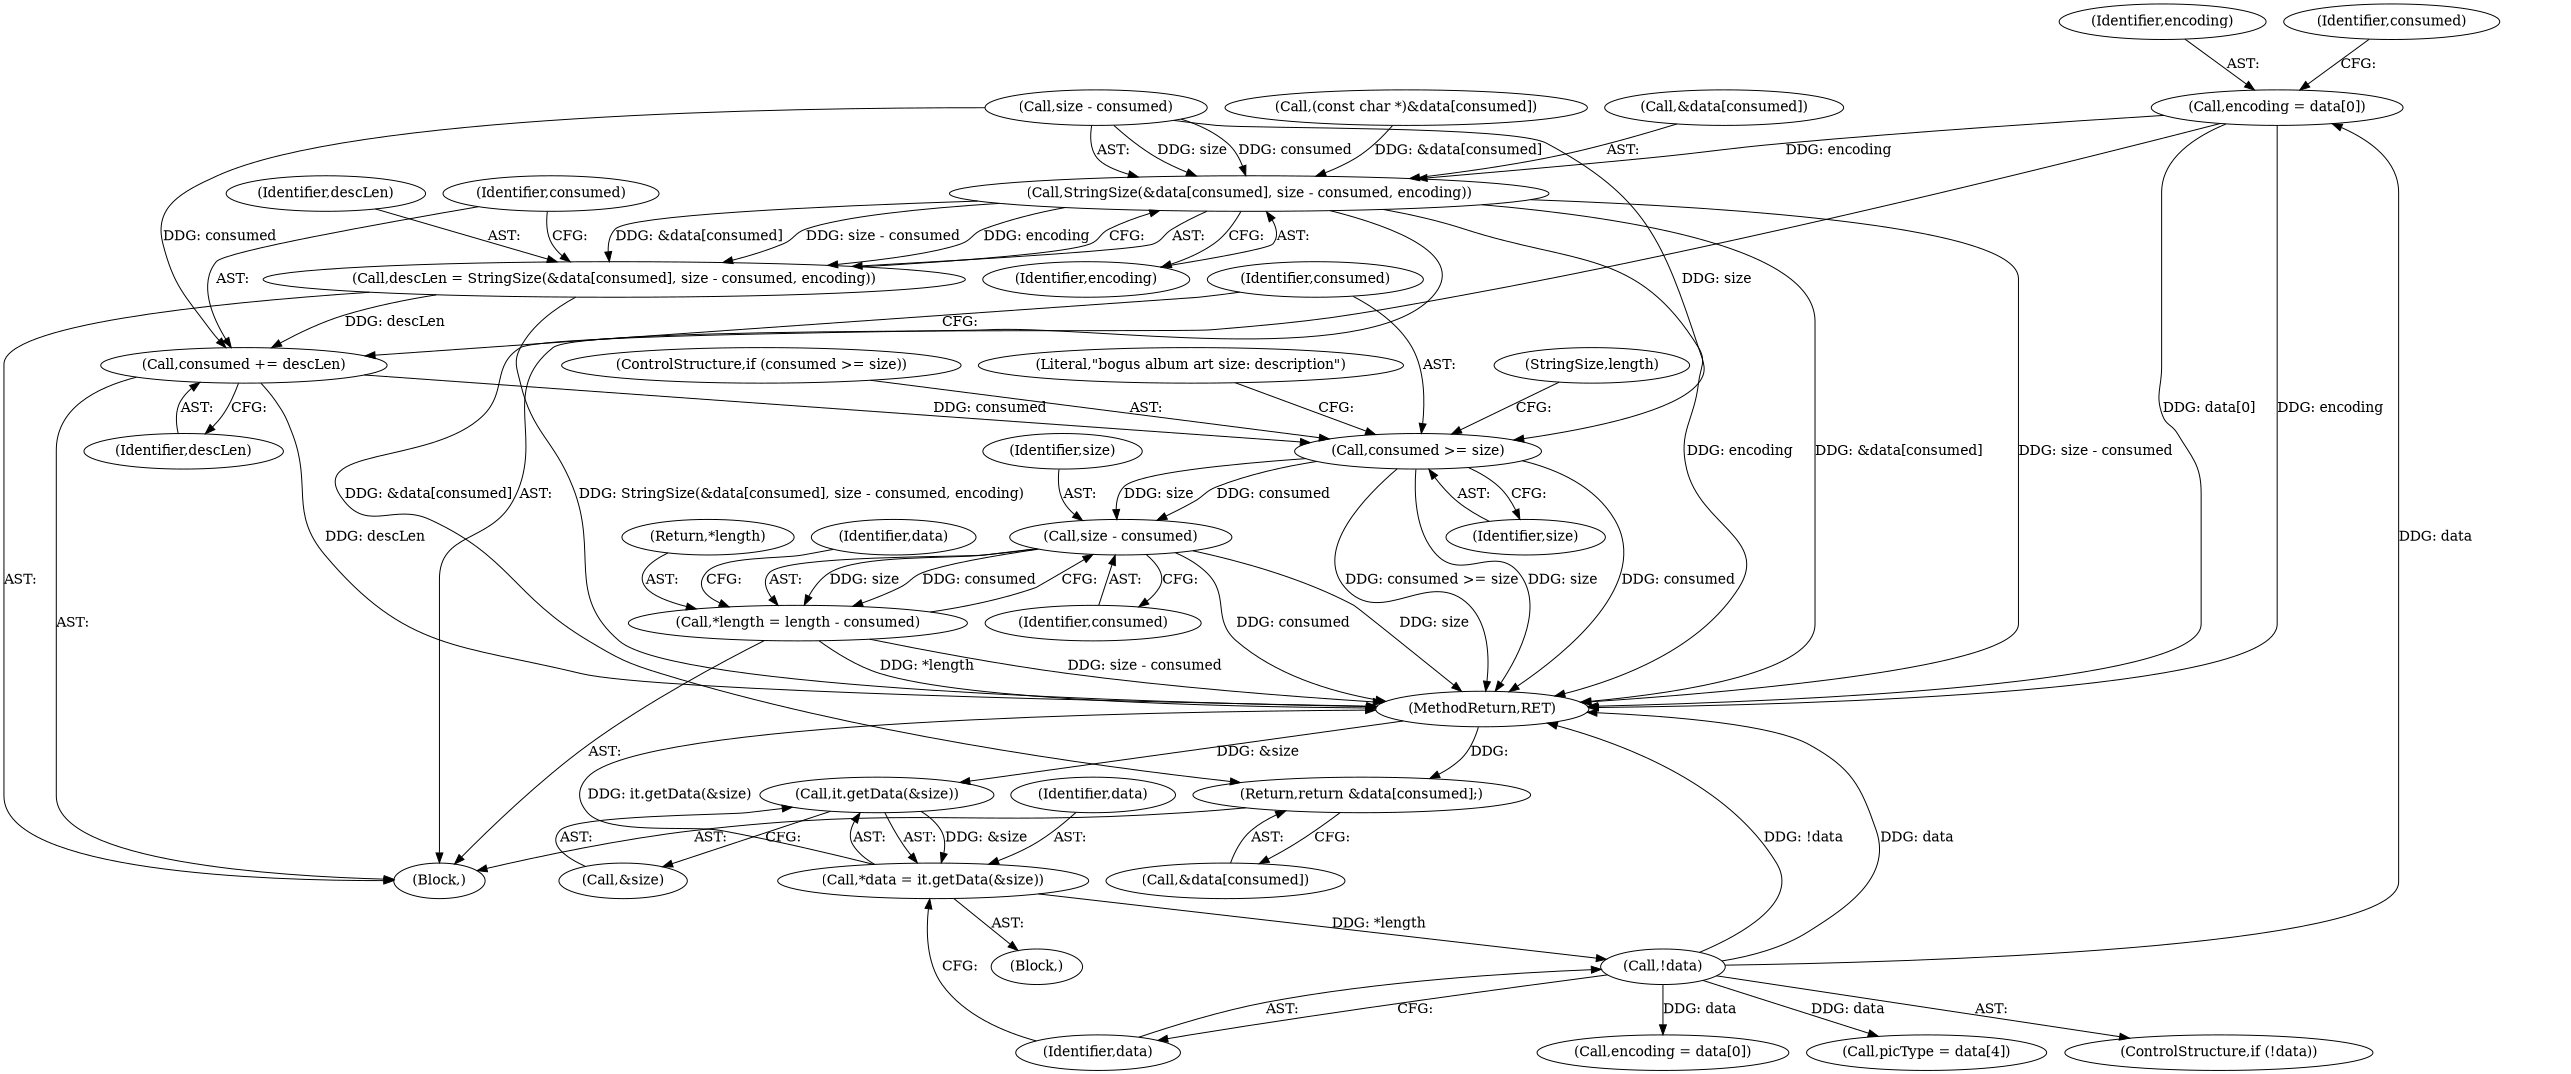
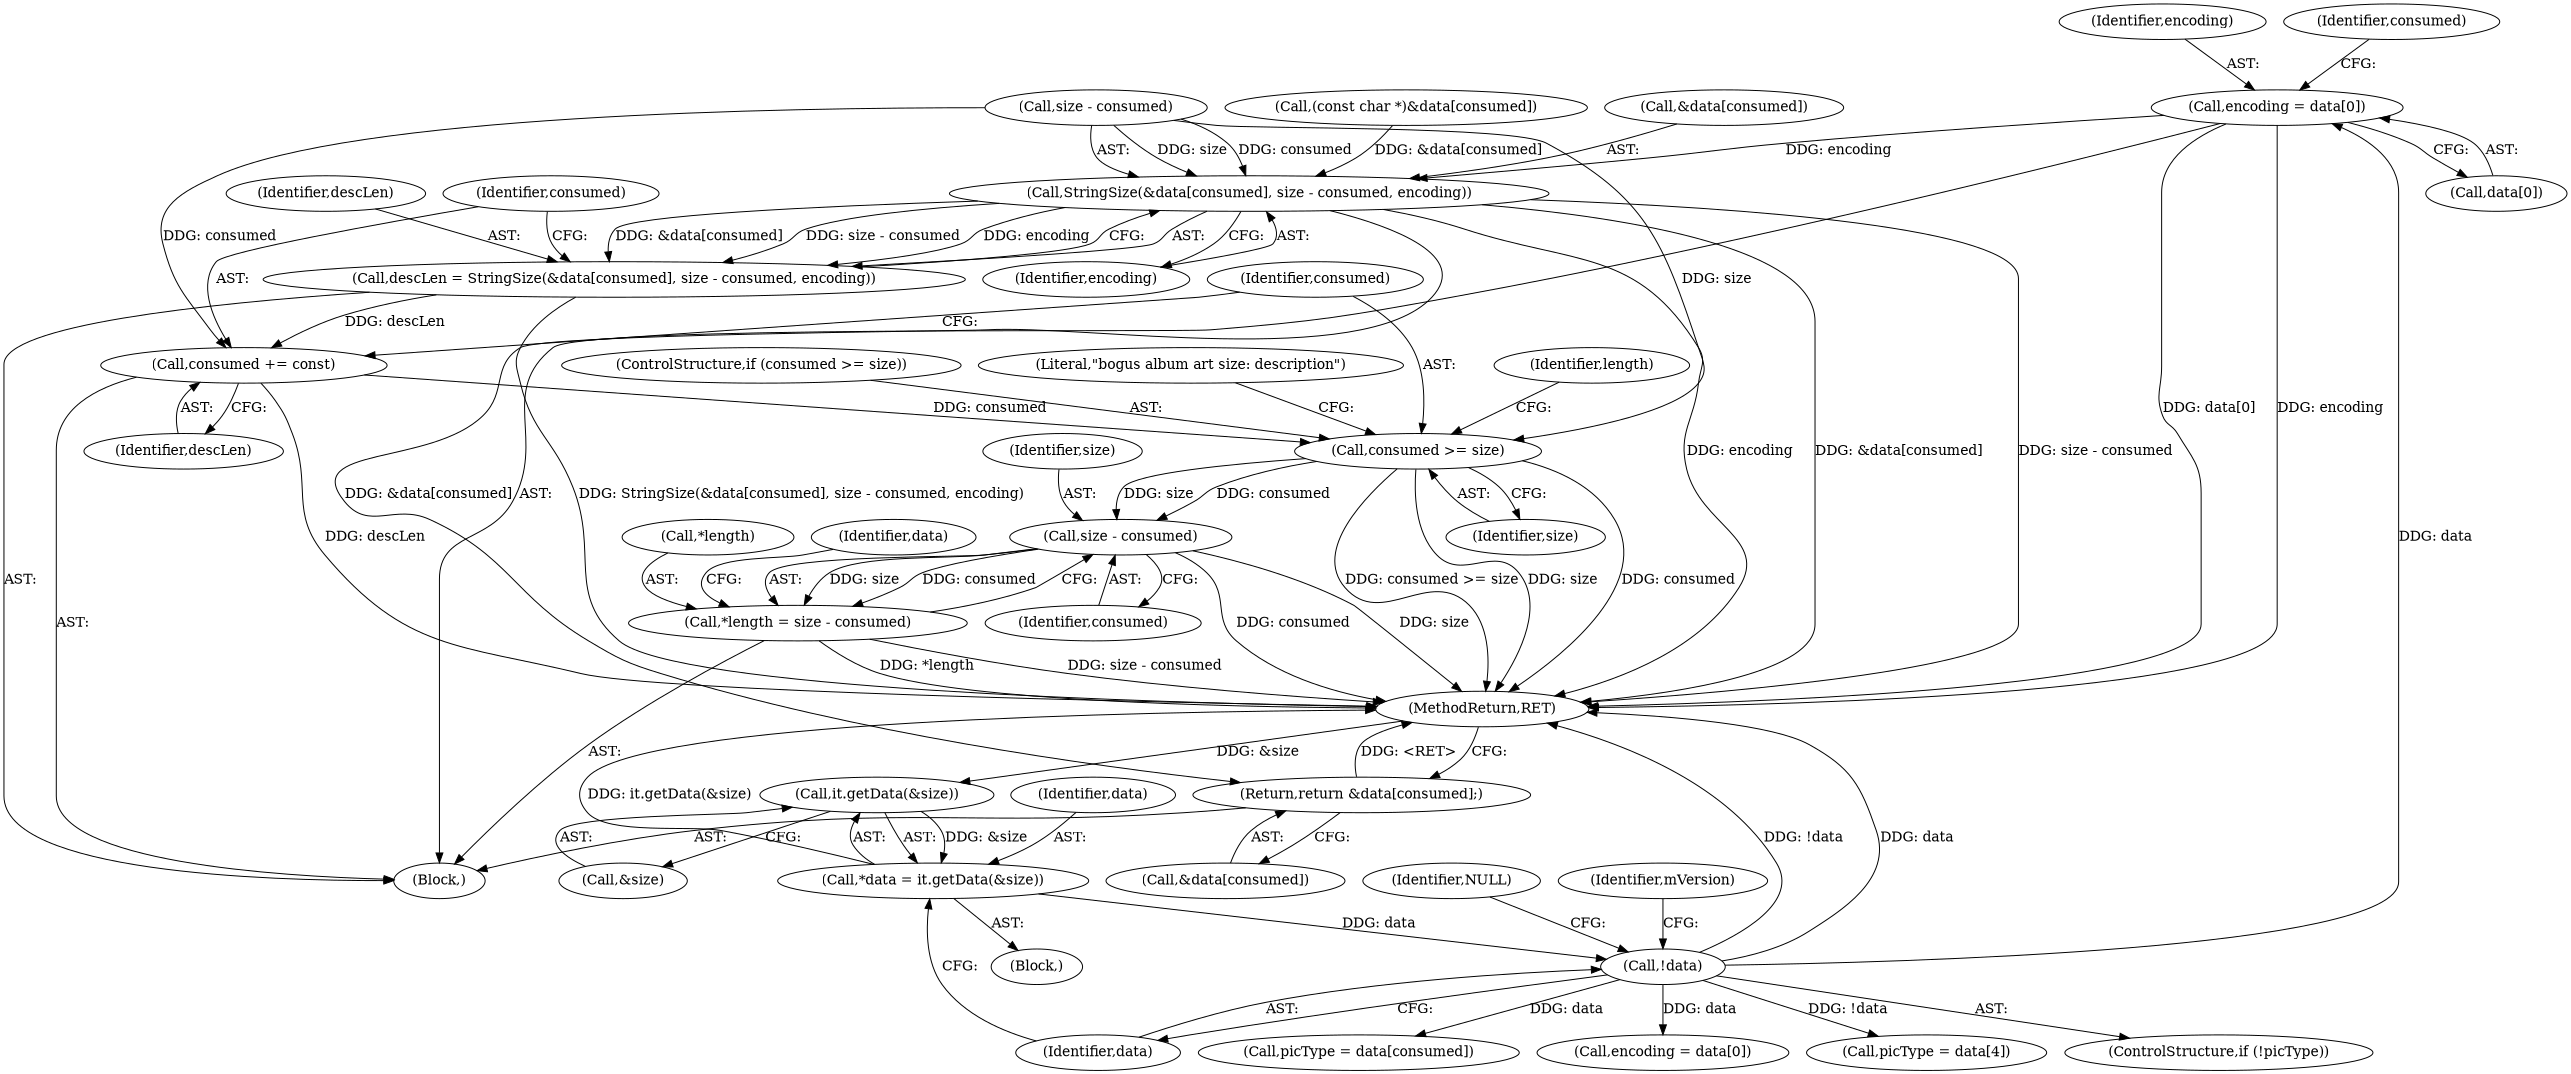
none -> (2496, 194)
(244, 365) -> (244, 365)
(1592, 365) -> (1592, 365)
(708, 537) -> (708, 537)
(798, 623) -> (798, 623)
none -> (1365, 740)
(1492, 752) -> (1492, 752)
none -> (1452, 881)
none -> (1663, 881)
(1379, 924) -> (1379, 924)
(1848, 1010) -> (1848, 1010)
none -> (1359, 1053)
(2219, 1053) -> (2219, 1053)
